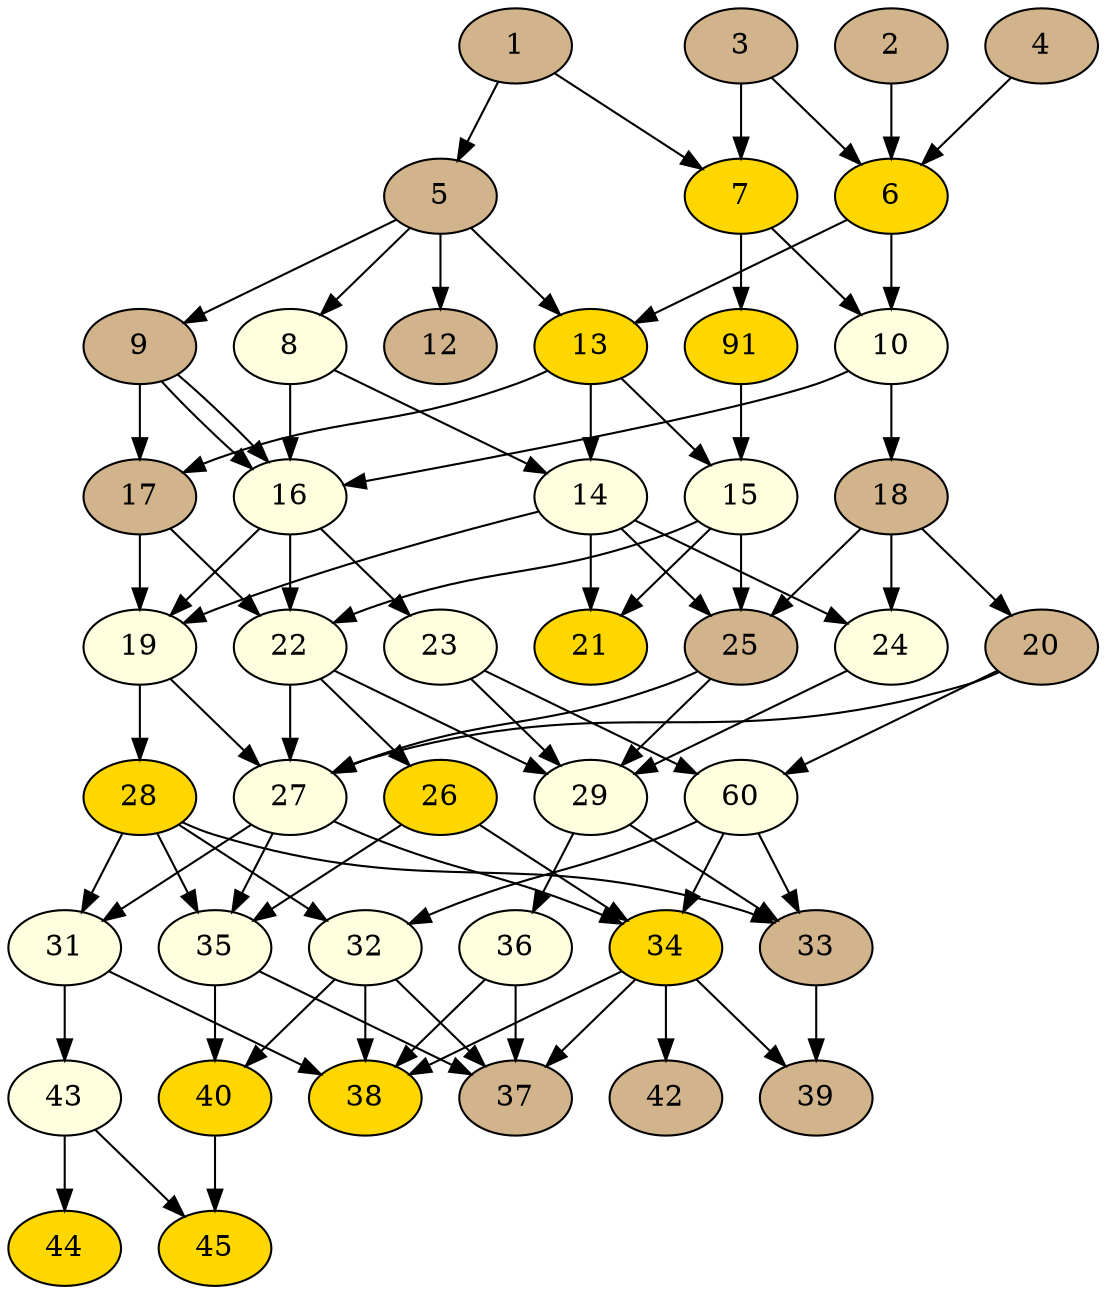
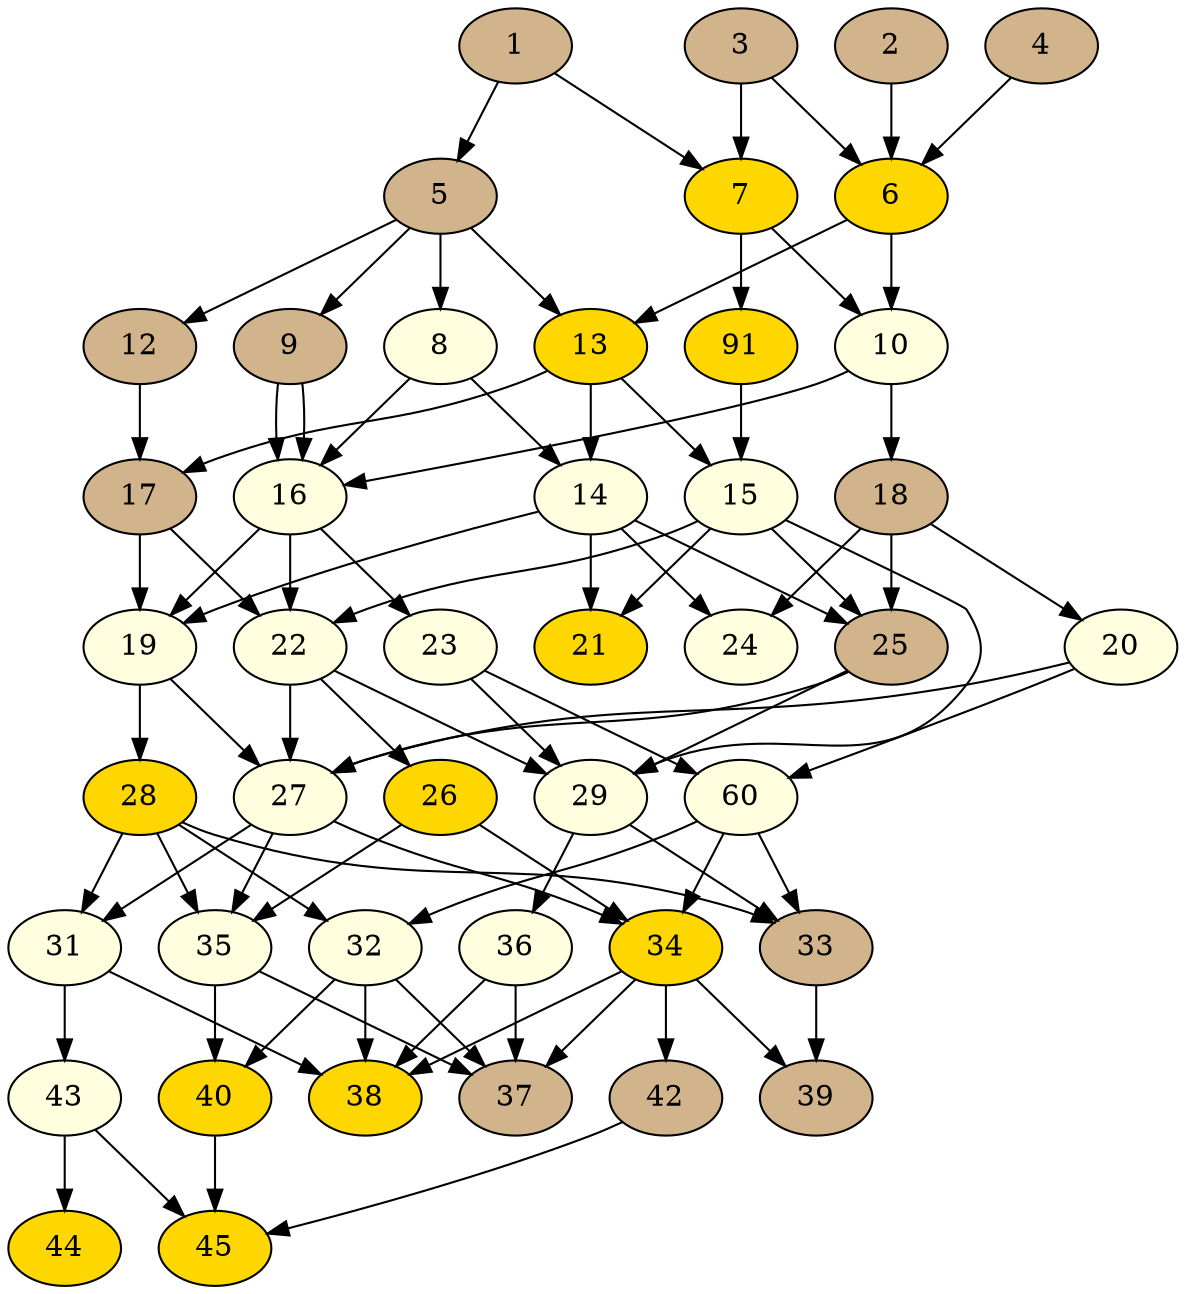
(140, 411) -> (140, 411)
(1042, 647) -> (1121, 647)
(775, 706) -> (949, 703)
none -> (457, 1181)
